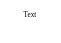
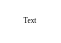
(30, 15) -> (30, 21)
